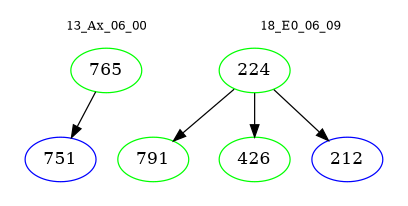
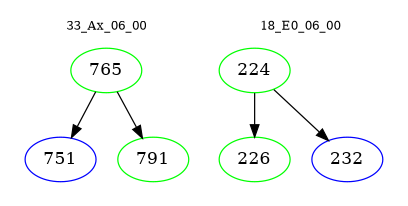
(107, 27) -> (107, 27)
(301, 27) -> (301, 27)
(218, 103) -> (127, 109)
(255, 159) -> (255, 159)
(347, 159) -> (347, 159)
